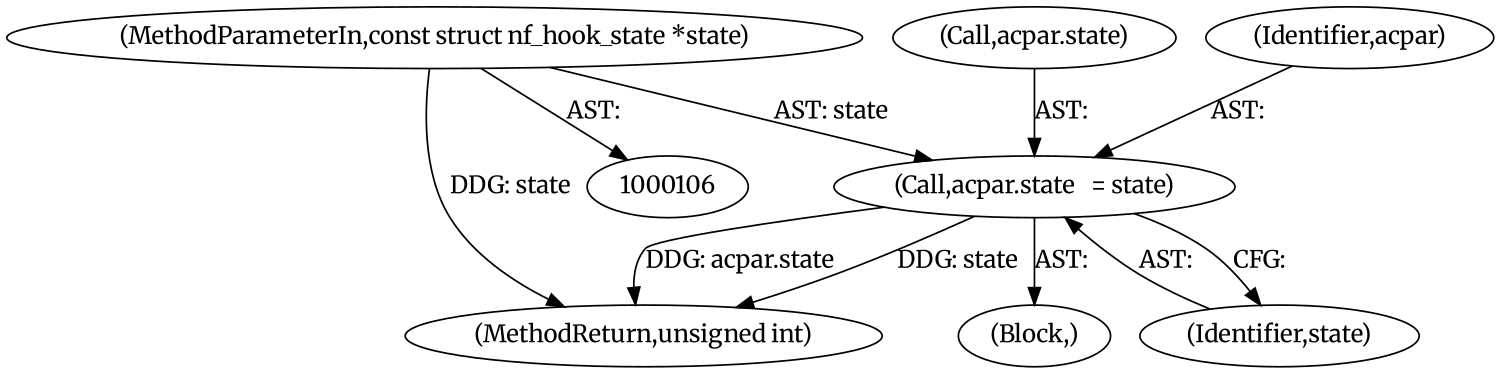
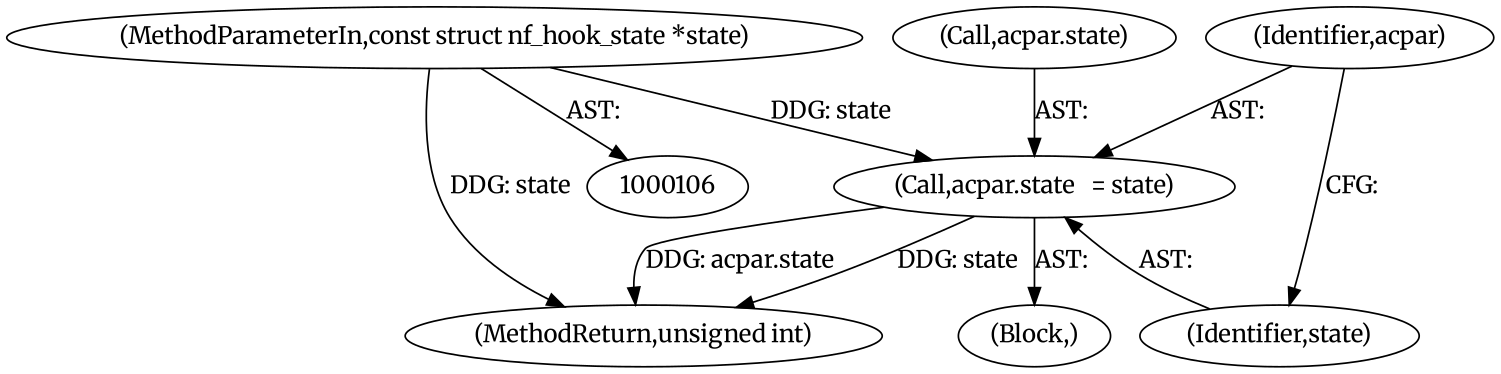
(831, 112) -> (831, 112)
(1198, 244) -> (1321, 179)
